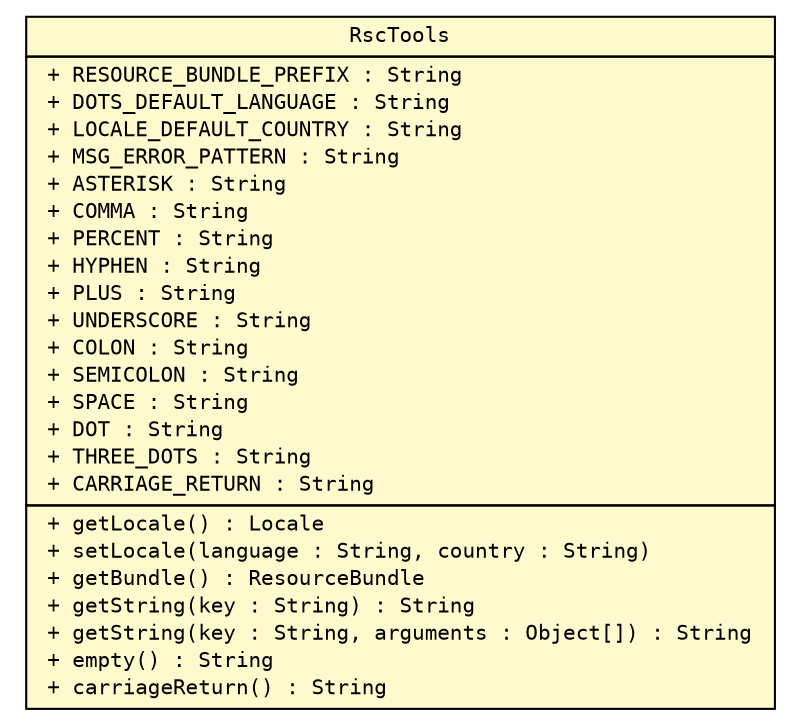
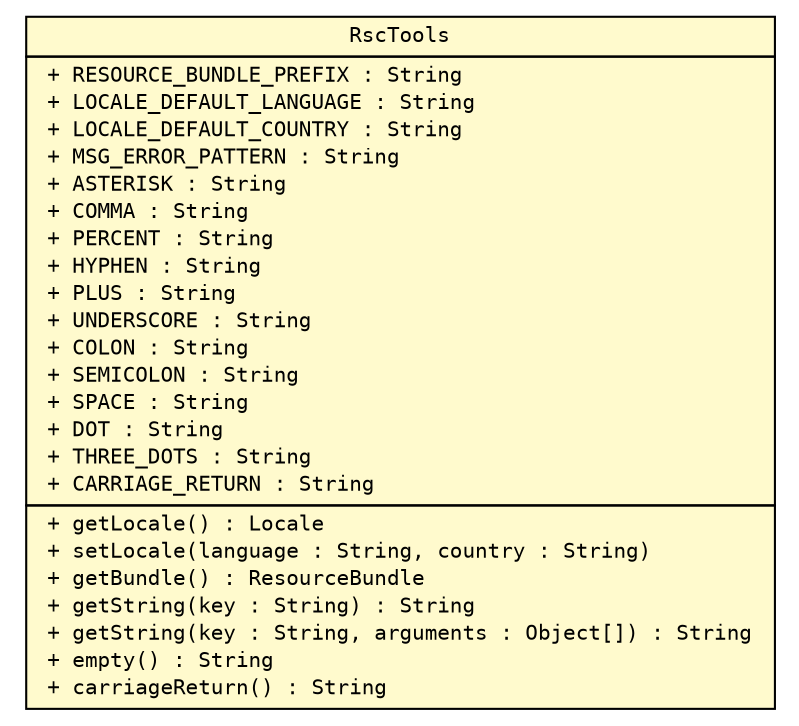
(250, 103) -> (262, 103)
